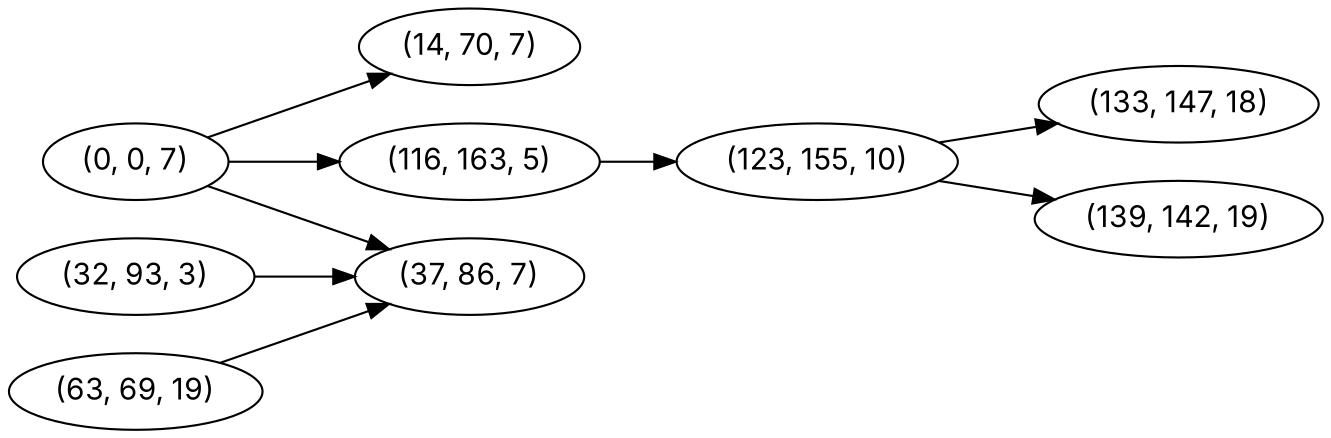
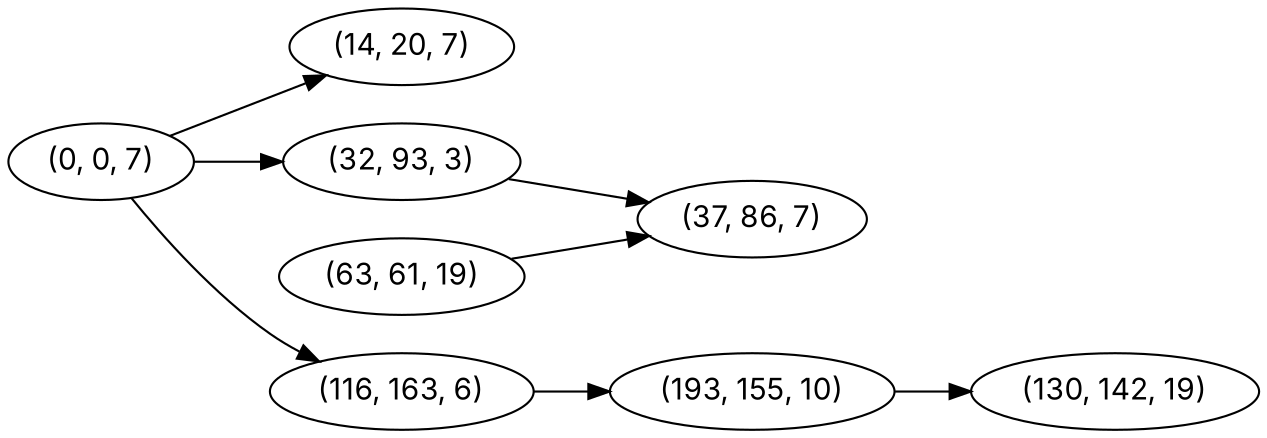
(470, 47) -> (402, 47)
(1179, 104) -> none
(470, 162) -> (402, 392)
(817, 162) -> (752, 392)
(288, 214) -> (227, 162)
(1179, 219) -> (1115, 392)
(136, 392) -> (402, 277)
